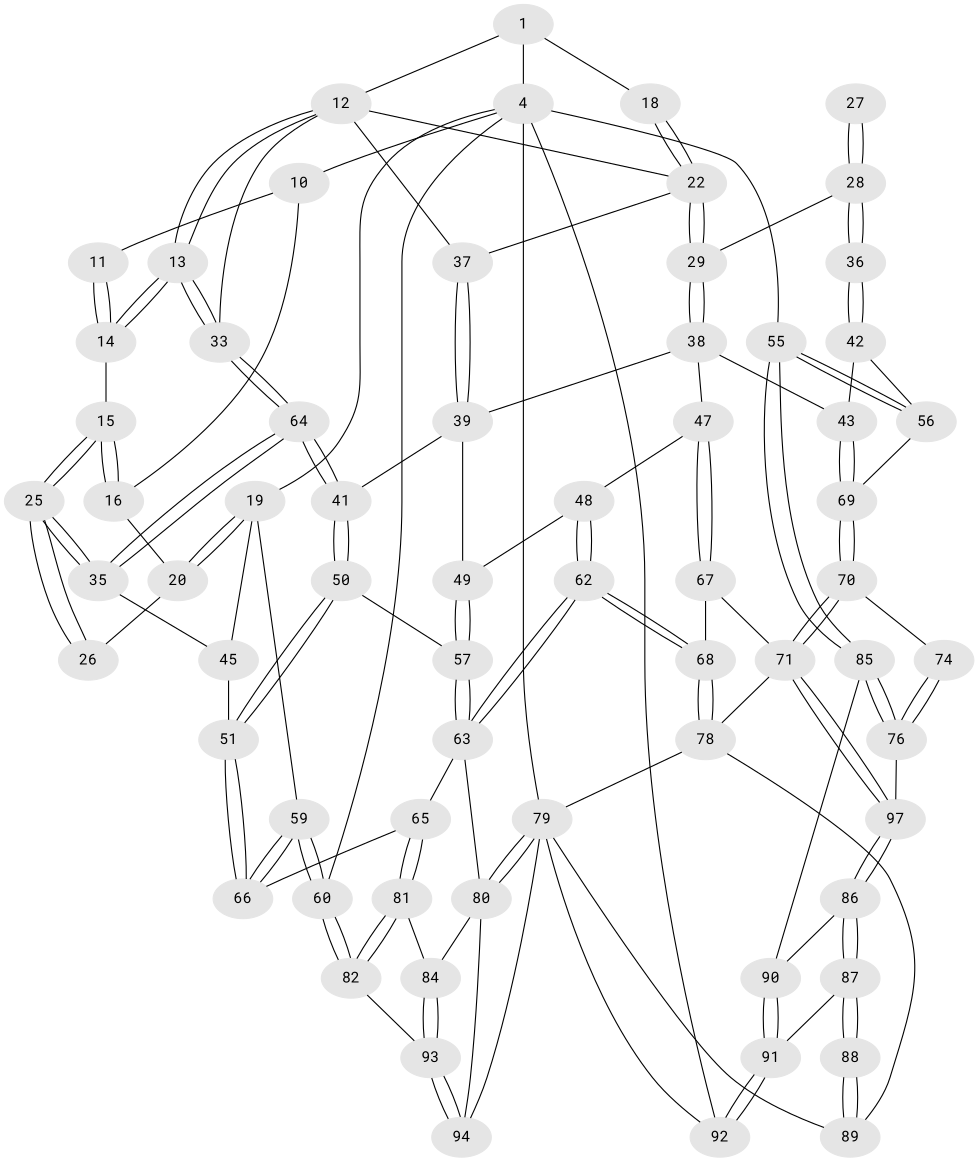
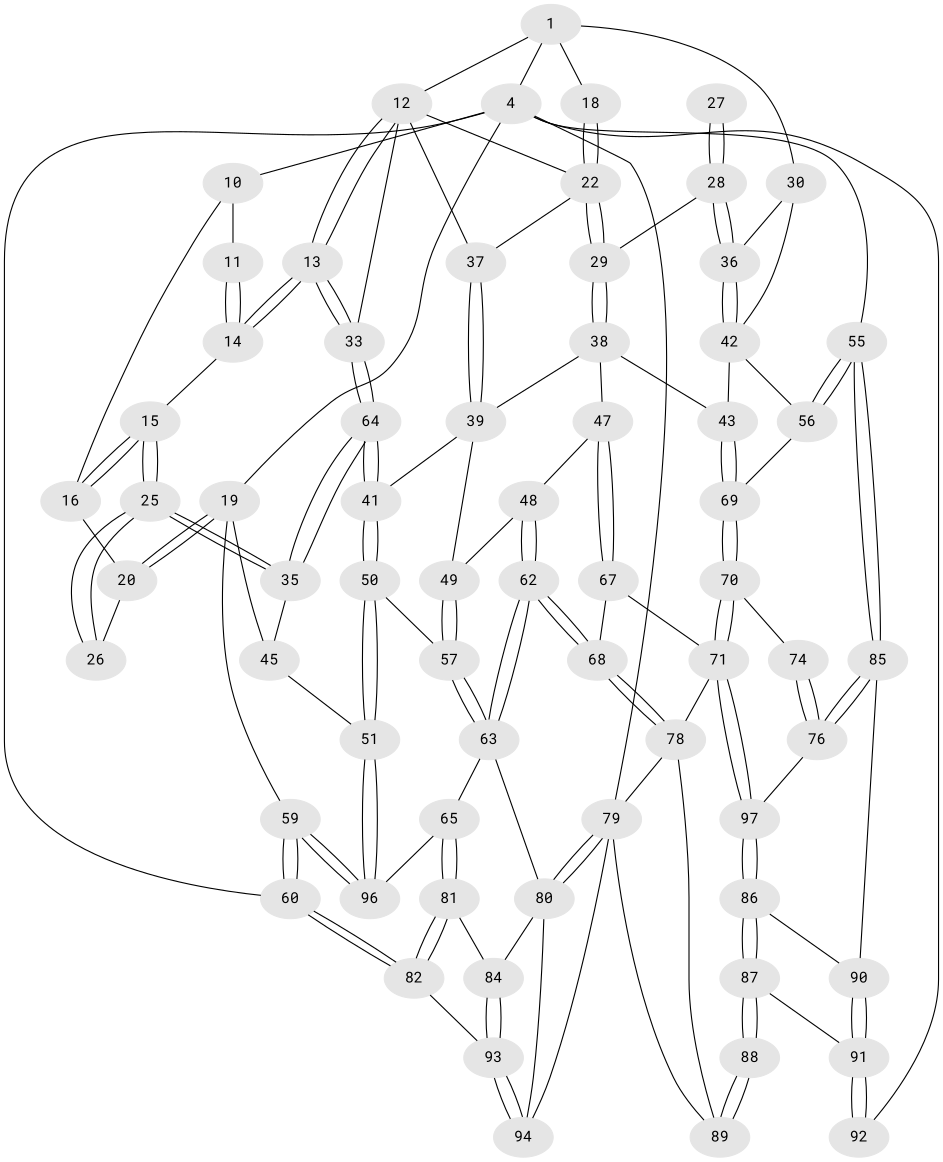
none -> (796, 183)
(243, 899) -> (370, 899)
(602, 993) -> none
